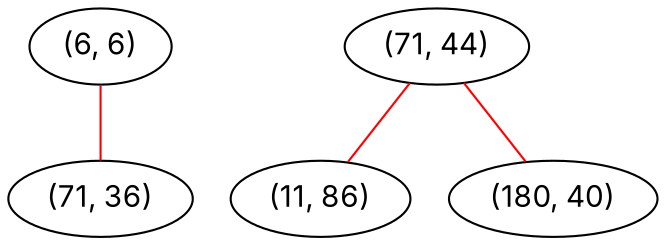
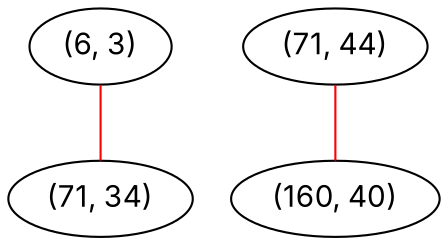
(101, 47) -> (101, 47)
(101, 199) -> (101, 199)
(321, 199) -> none
(553, 199) -> (335, 199)
